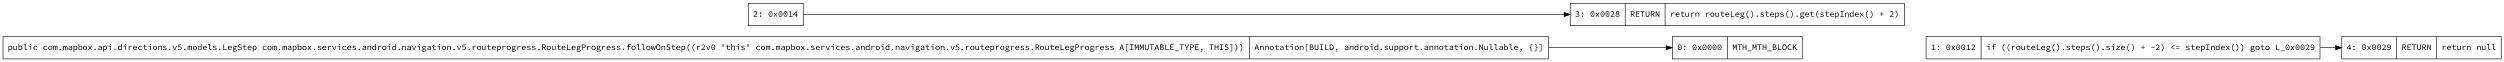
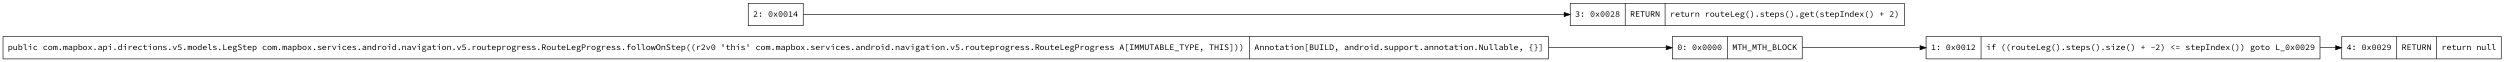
none -> (1861, 48)
